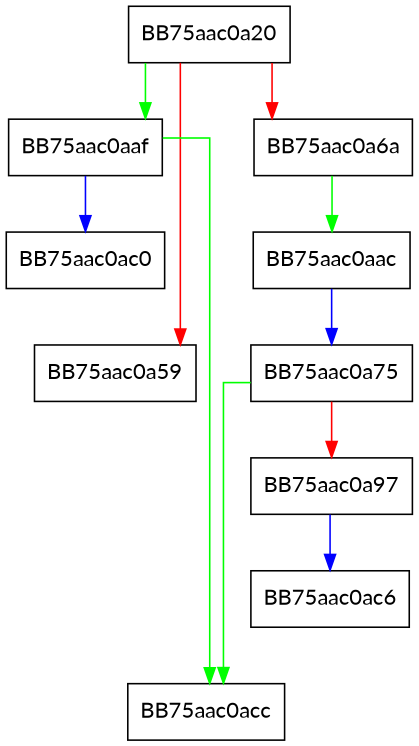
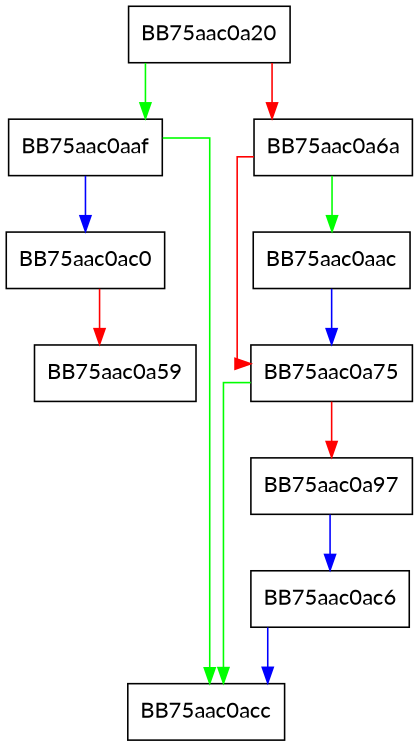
(180, 196) -> (100, 309)
none -> (237, 253)
none -> (268, 647)
